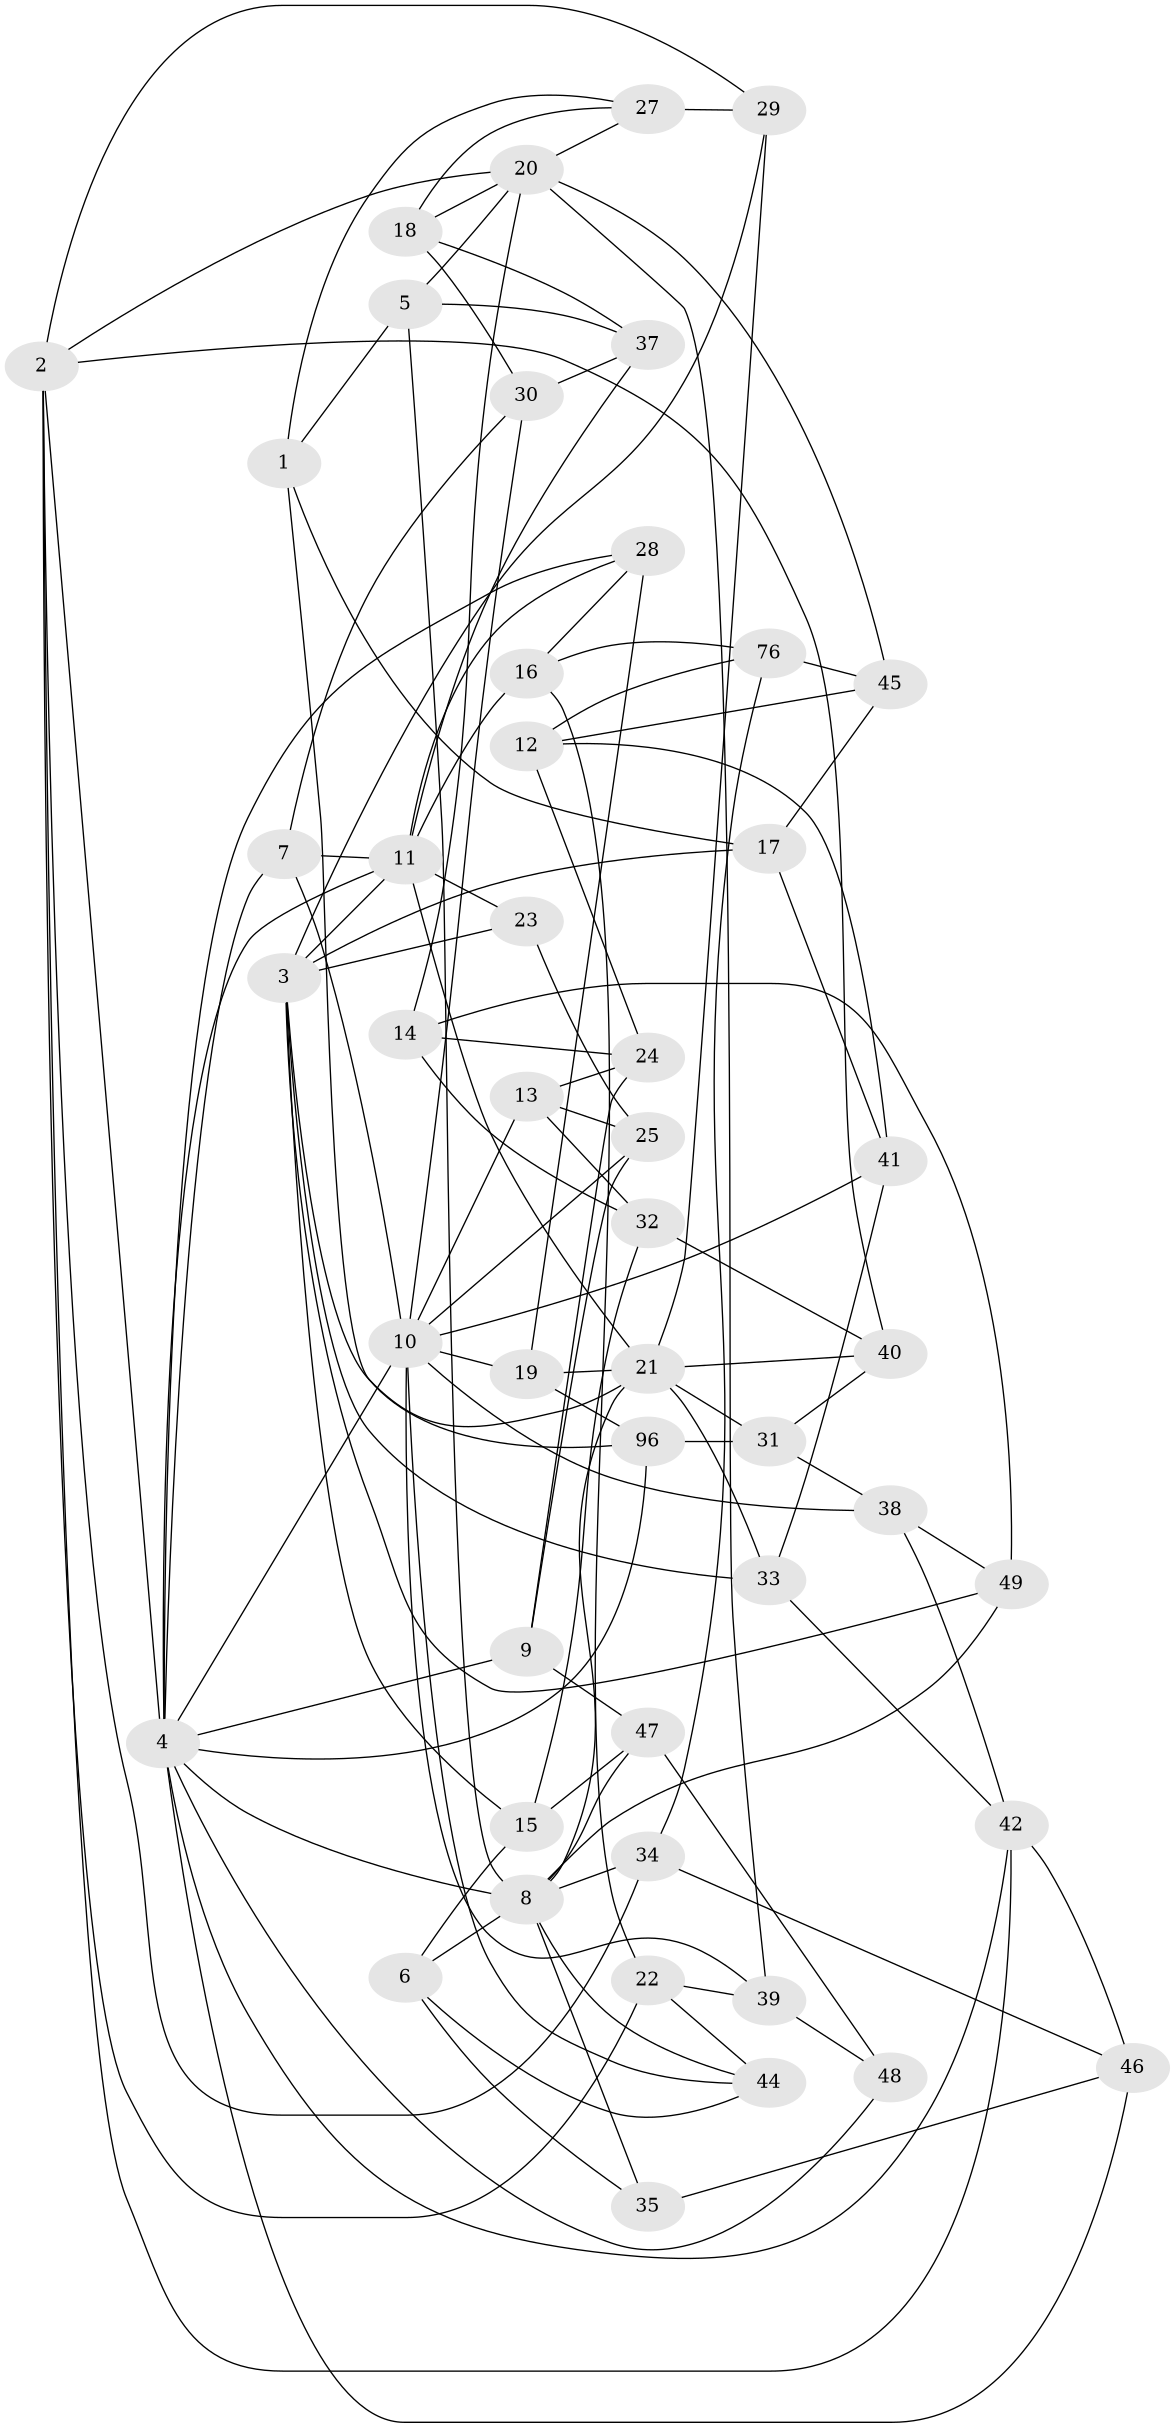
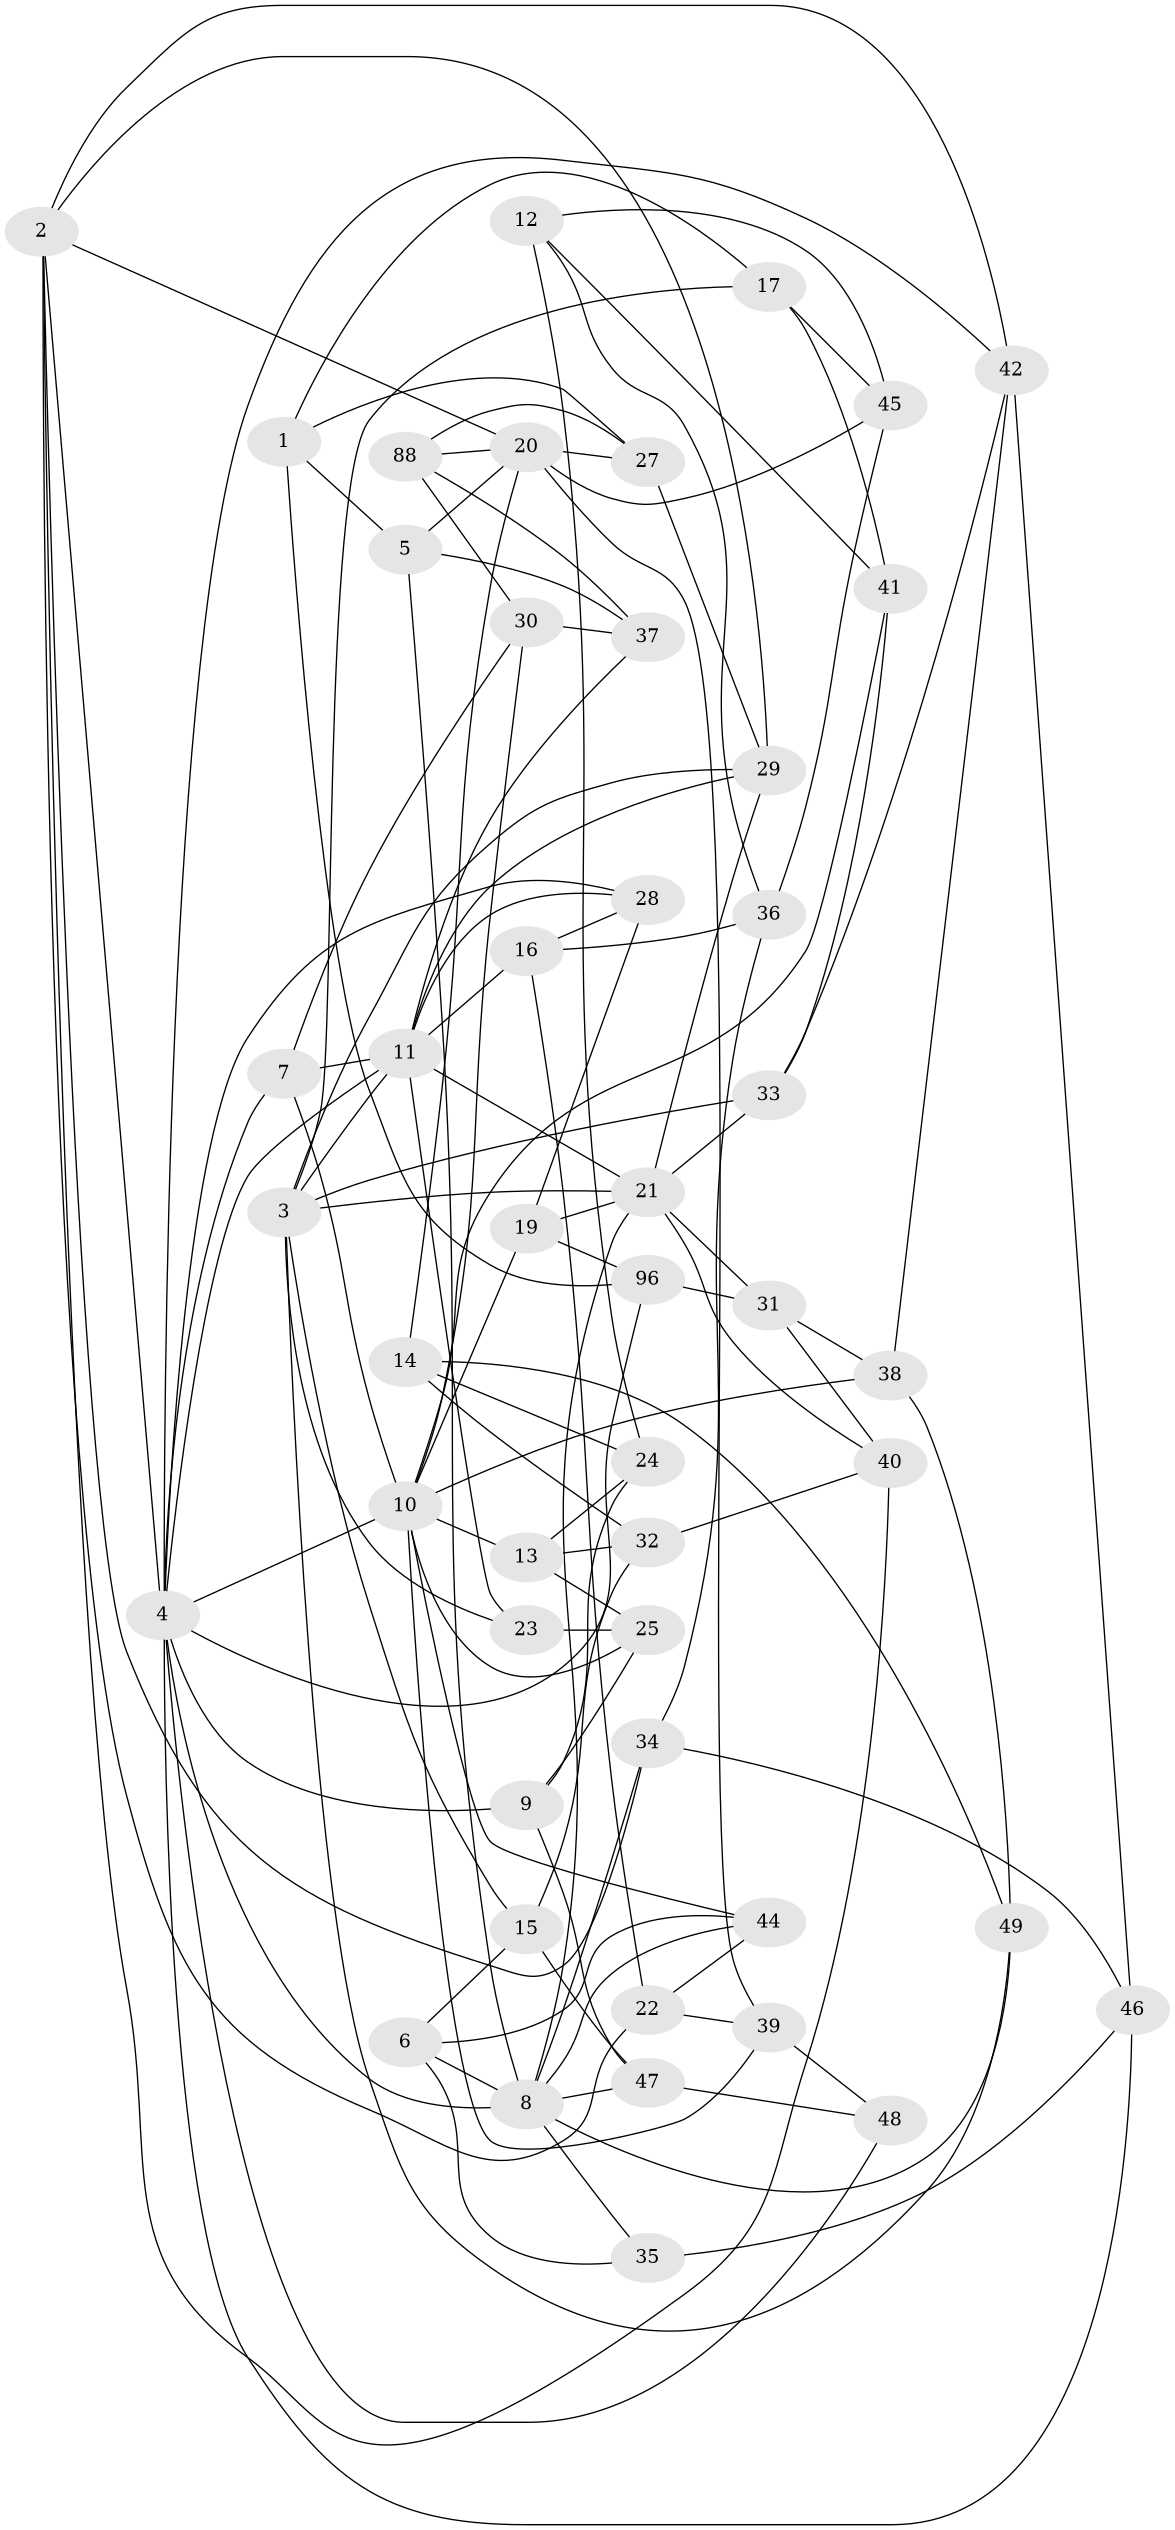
(406, 232) -> (406, 457)
(769, 653) -> (769, 915)
none -> (532, 854)
